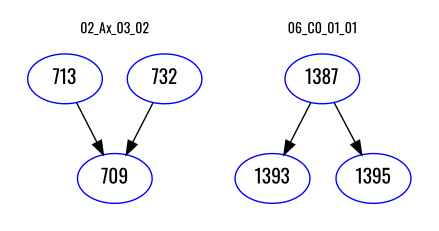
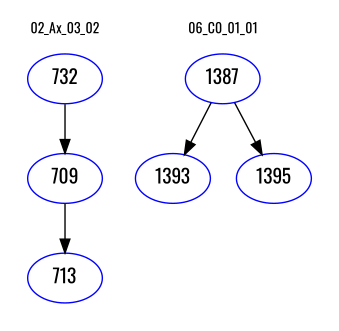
(87, 122) -> (65, 221)
